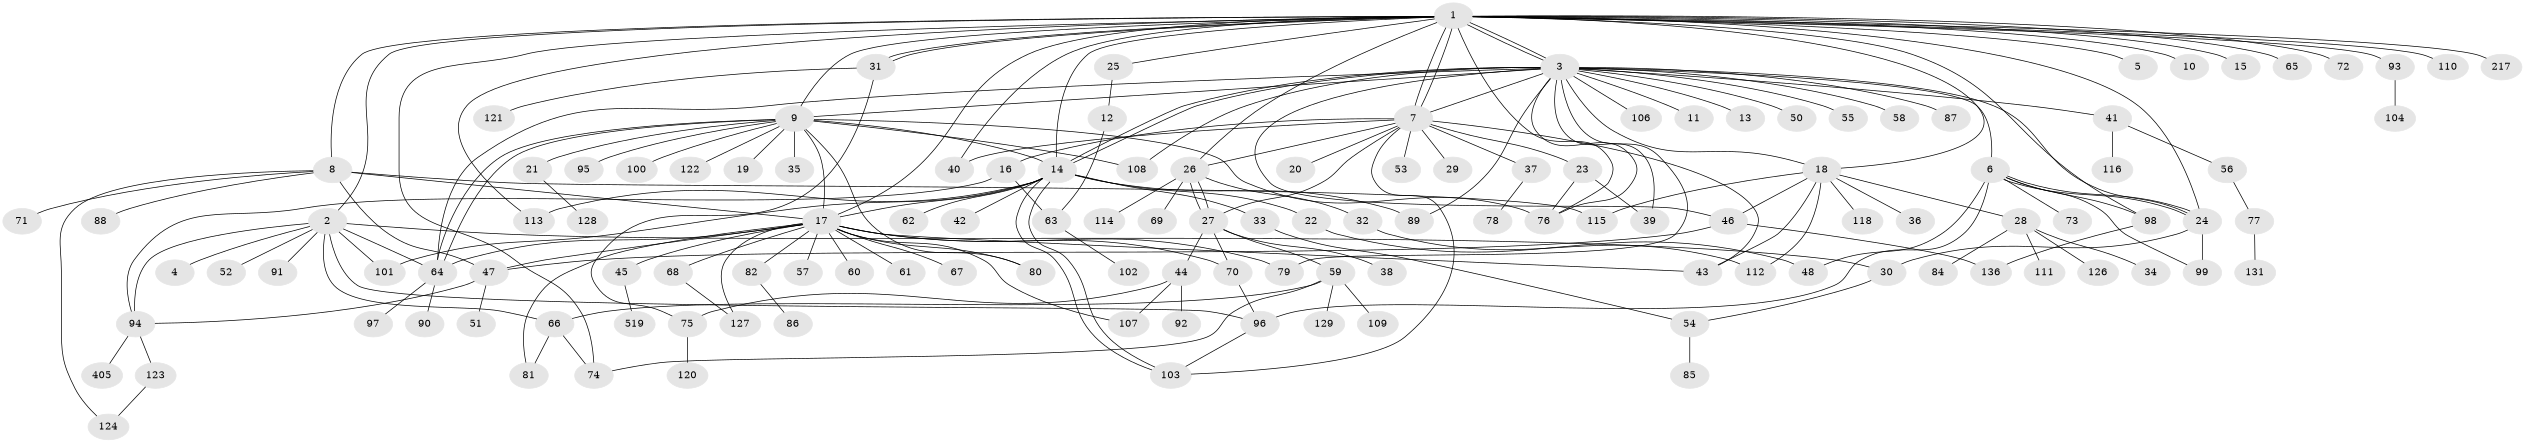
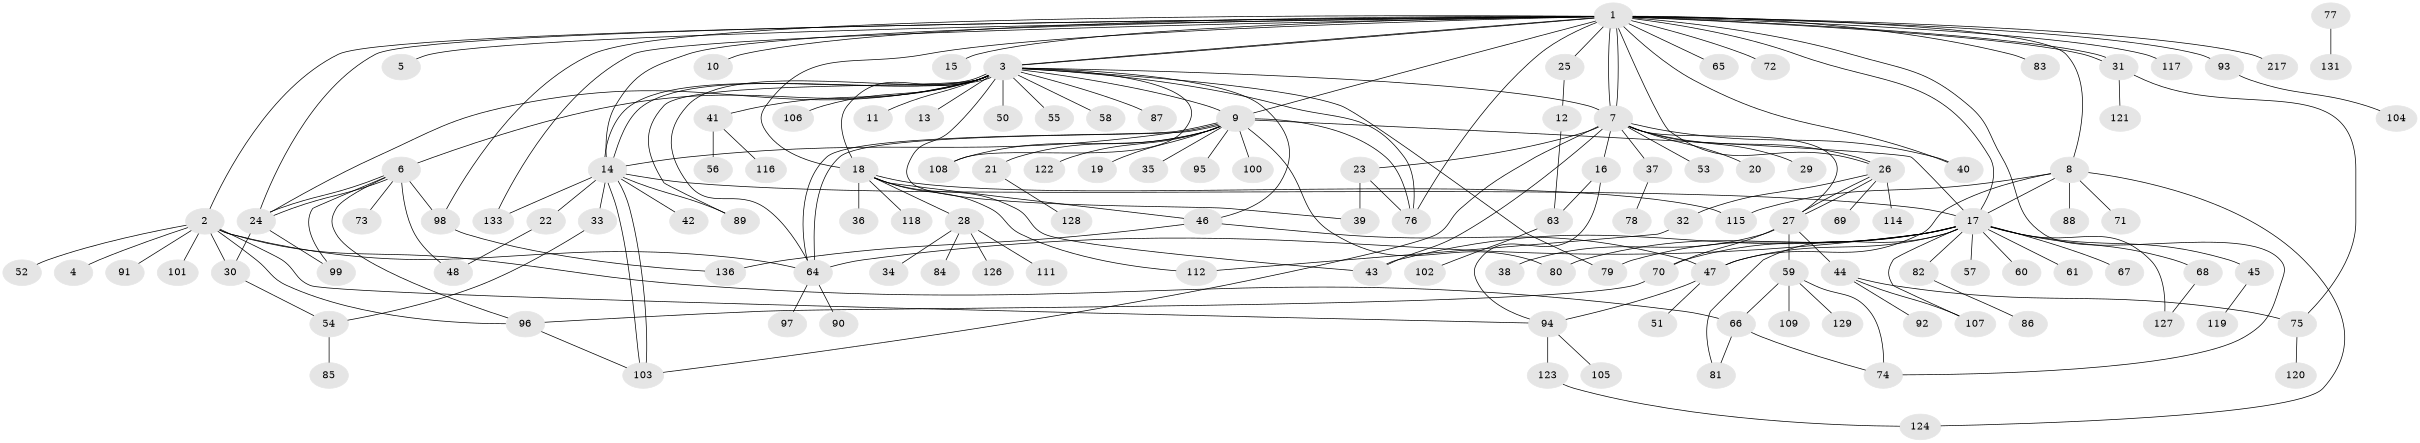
none -> (2040, 67)
(2448, 67) -> (2172, 67)
(2241, 196) -> none
(534, 221) -> (493, 221)
(705, 221) -> none
(909, 221) -> none
(635, 324) -> (2217, 324)
(102, 376) -> (1601, 376)
